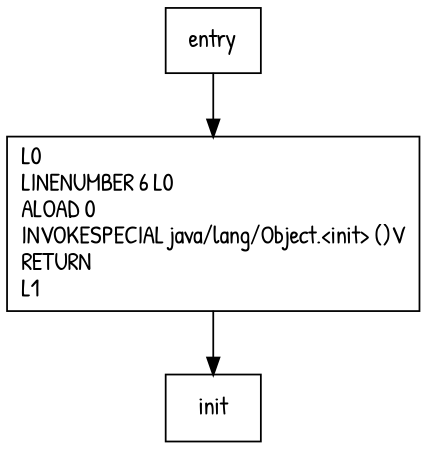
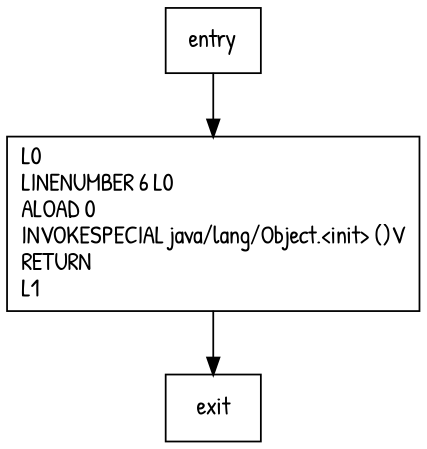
(213, 408) -> (213, 408)
